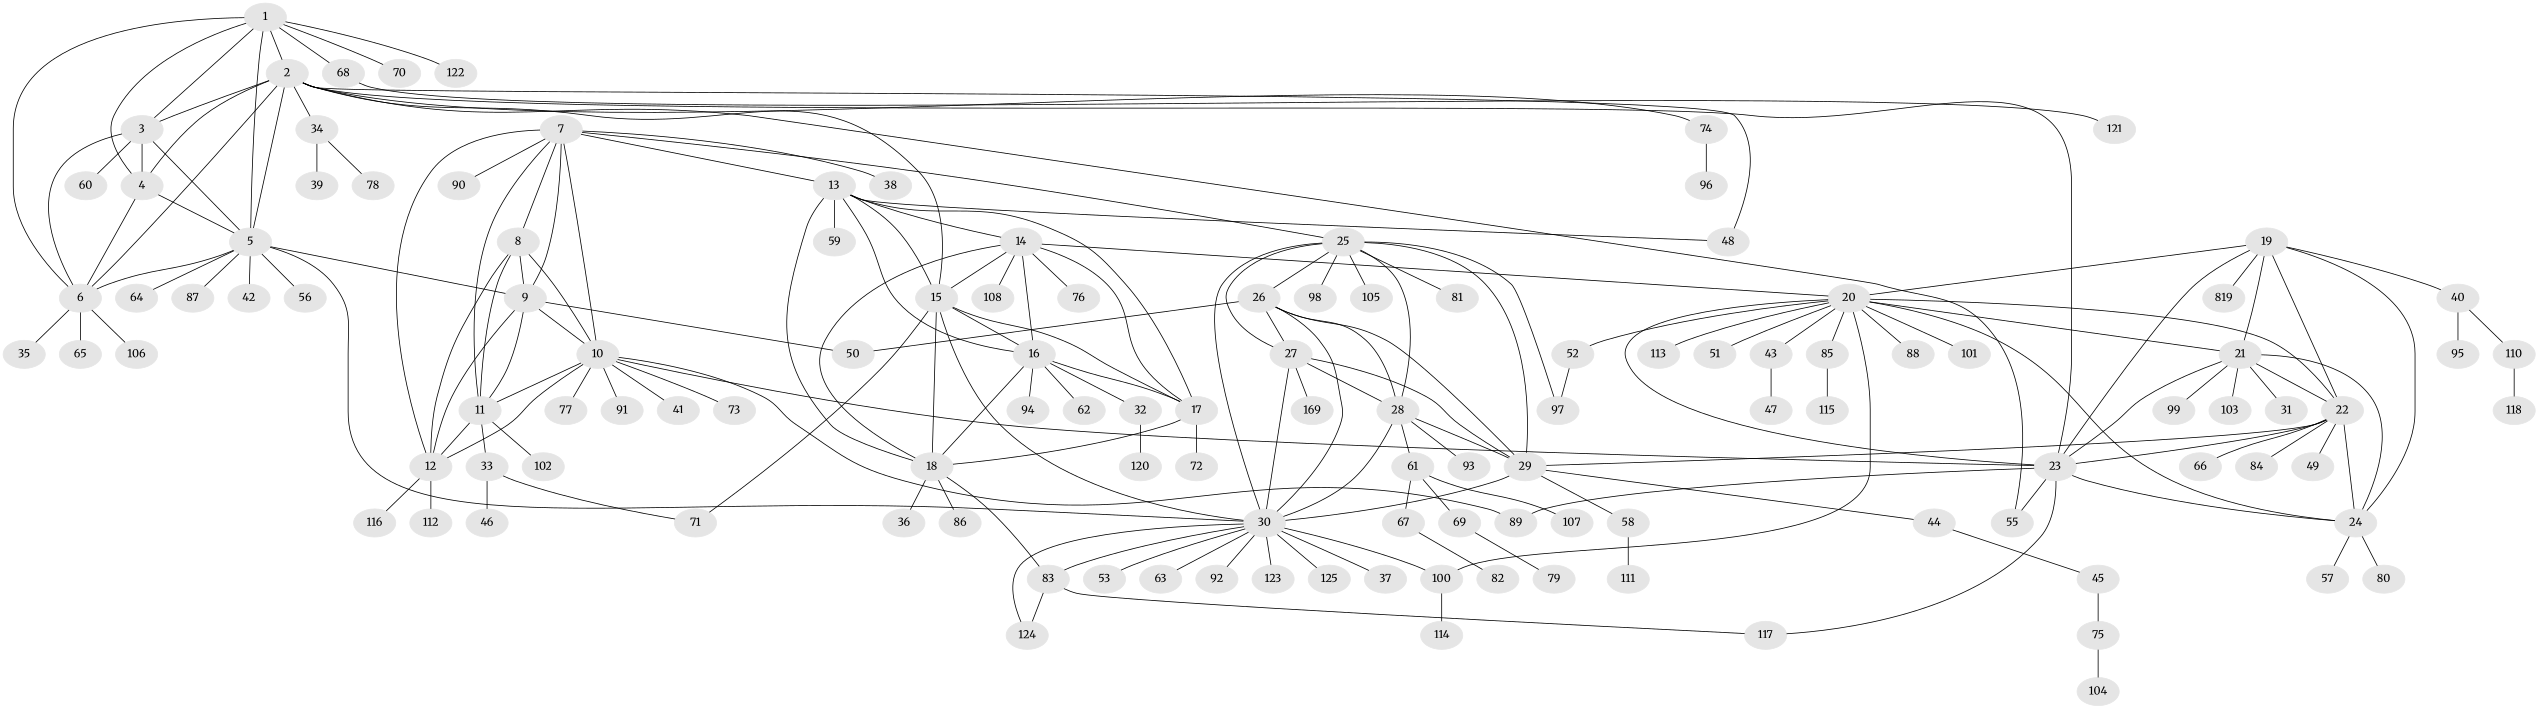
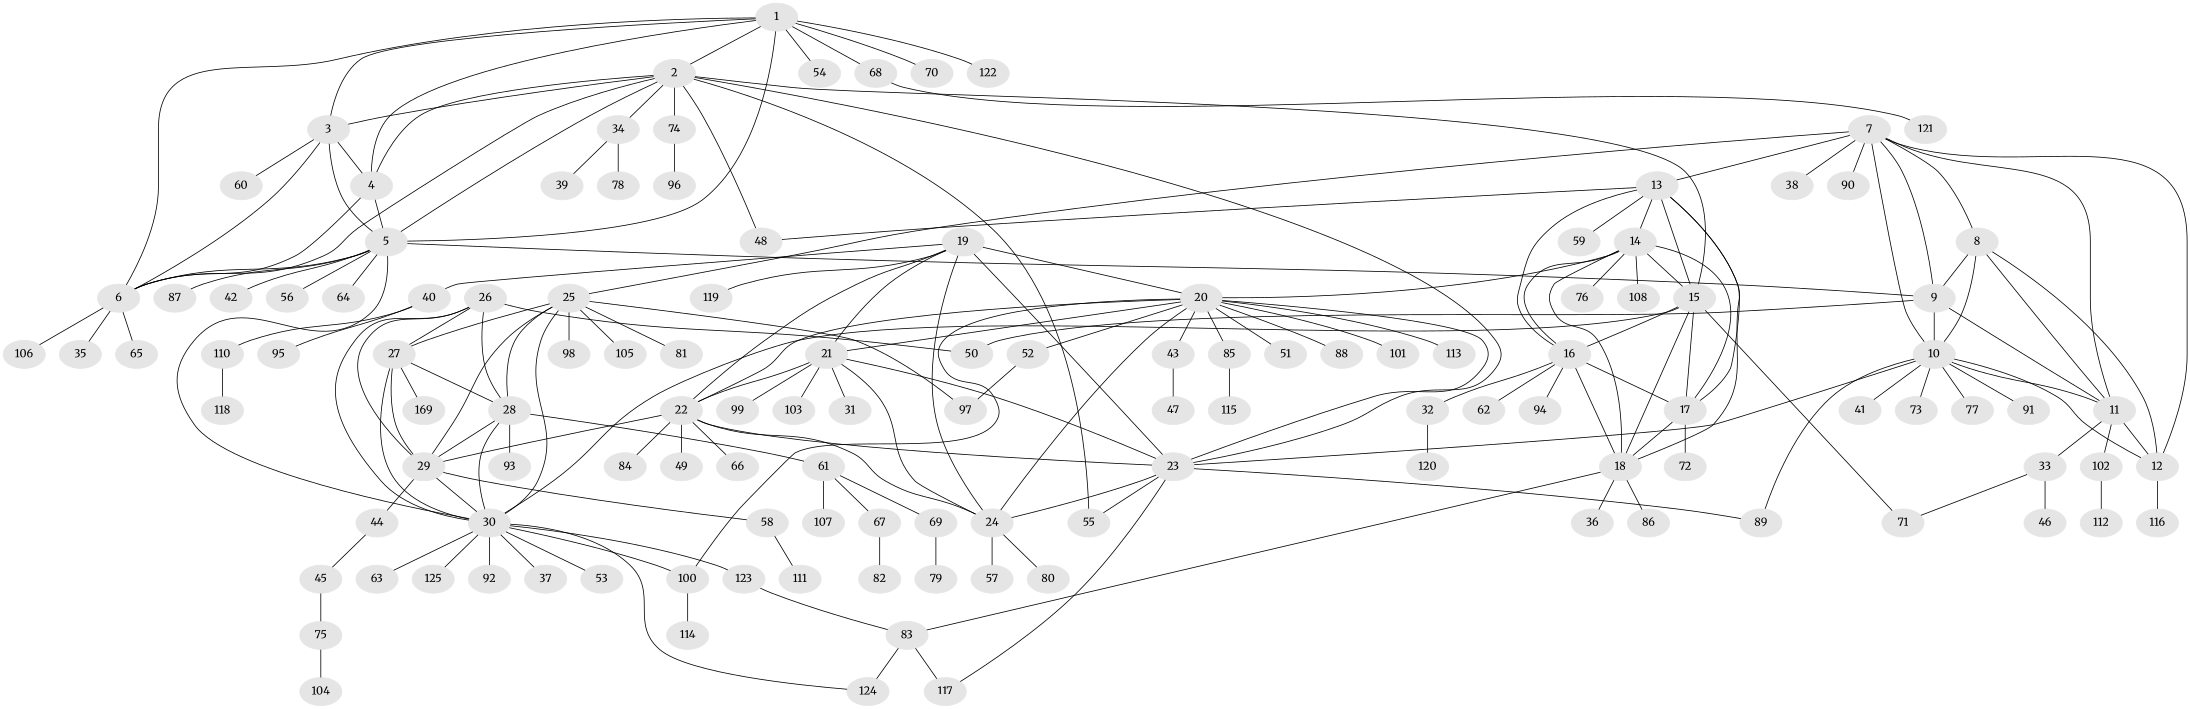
none -> (820, 73)
(1301, 270) -> none
(2224, 298) -> (711, 298)
(464, 376) -> none
(431, 499) -> (2101, 495)
(1153, 544) -> (823, 611)
